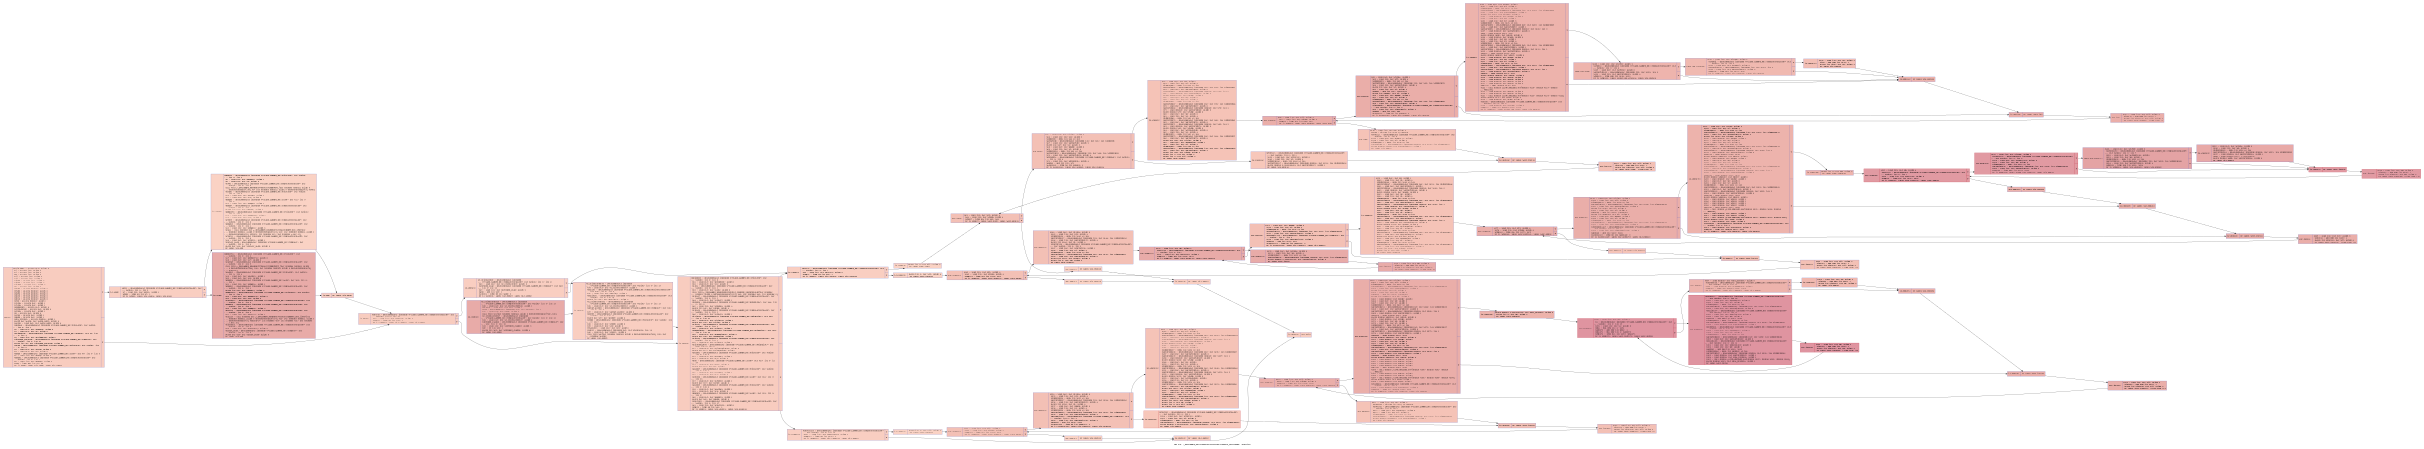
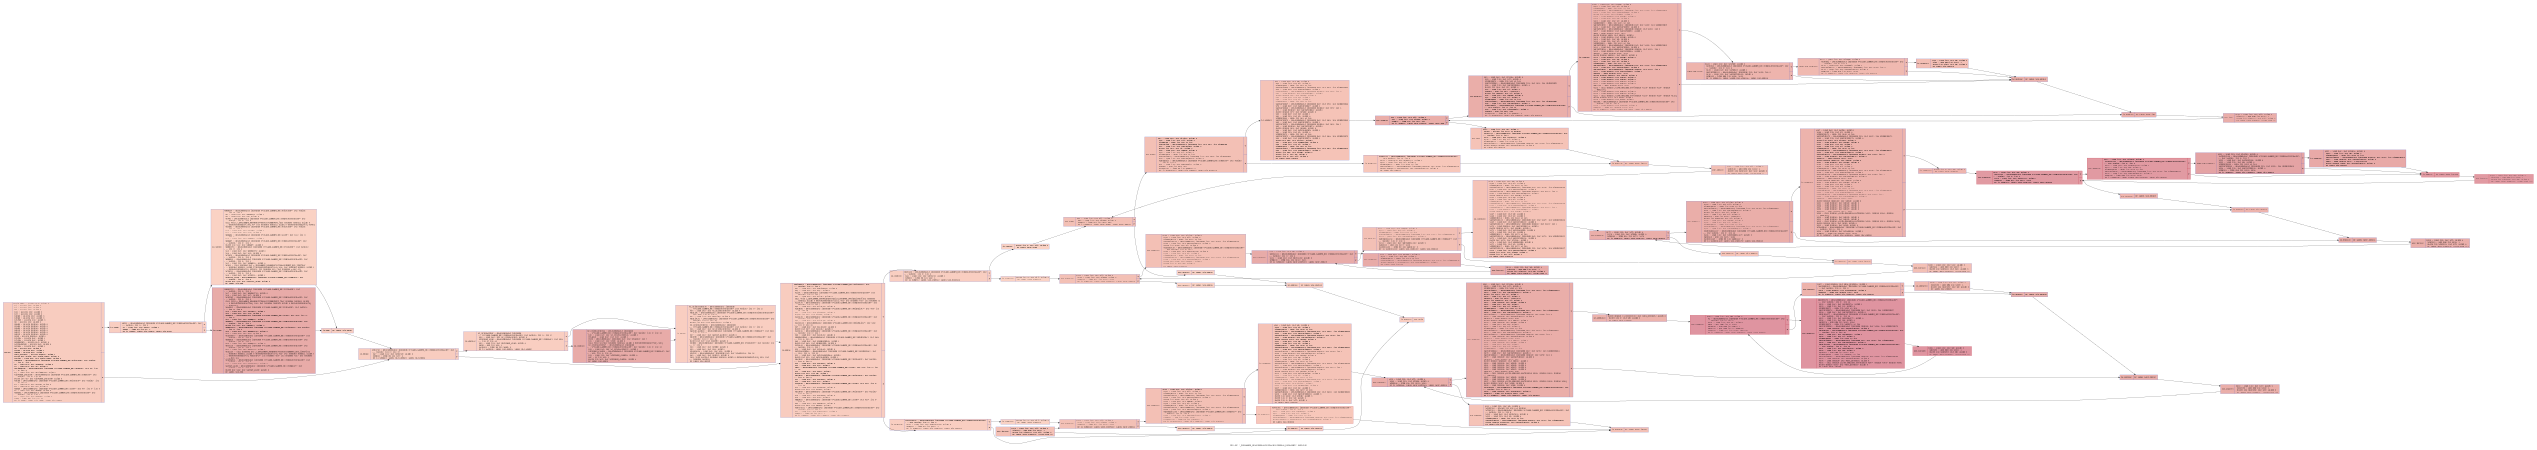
(670, 275) -> (570, 346)
(1566, 427) -> (1332, 435)
